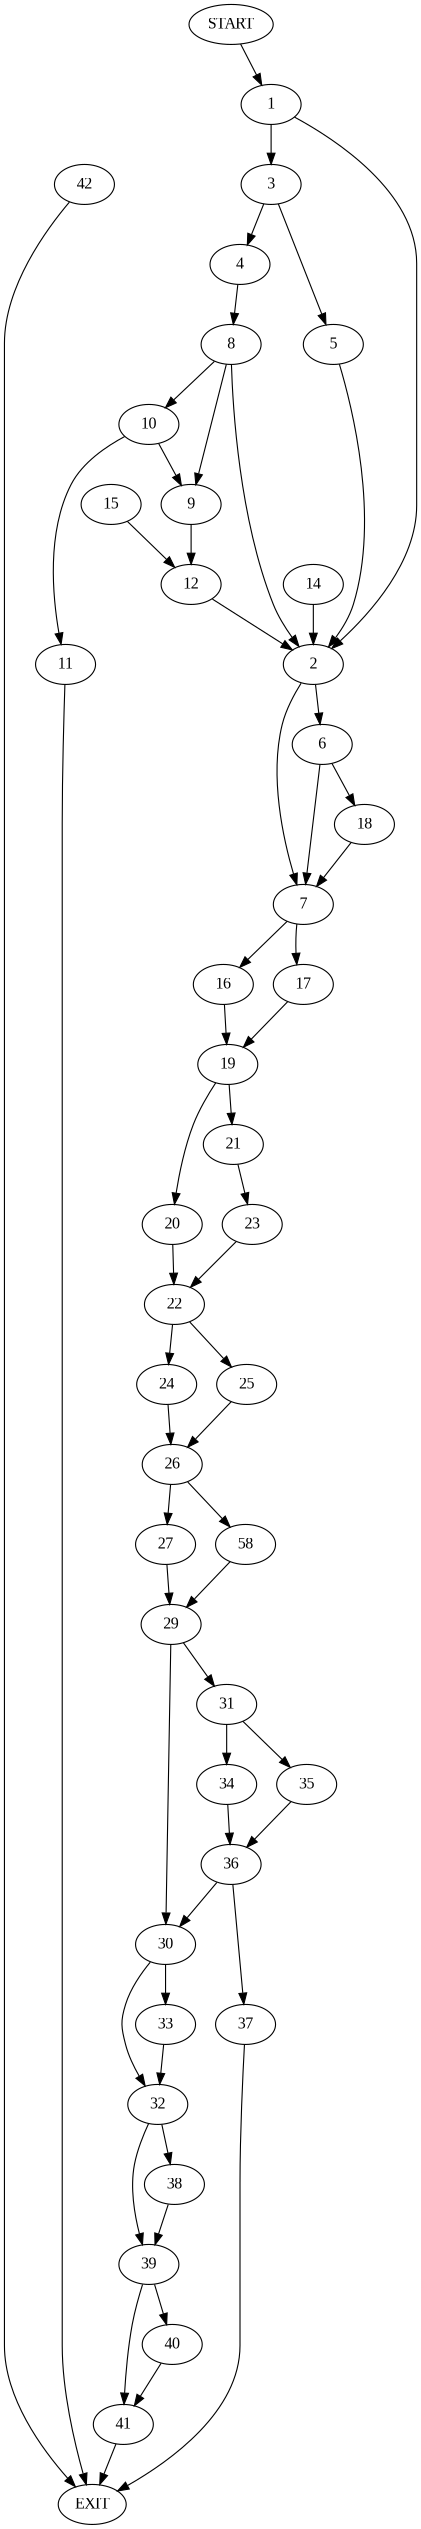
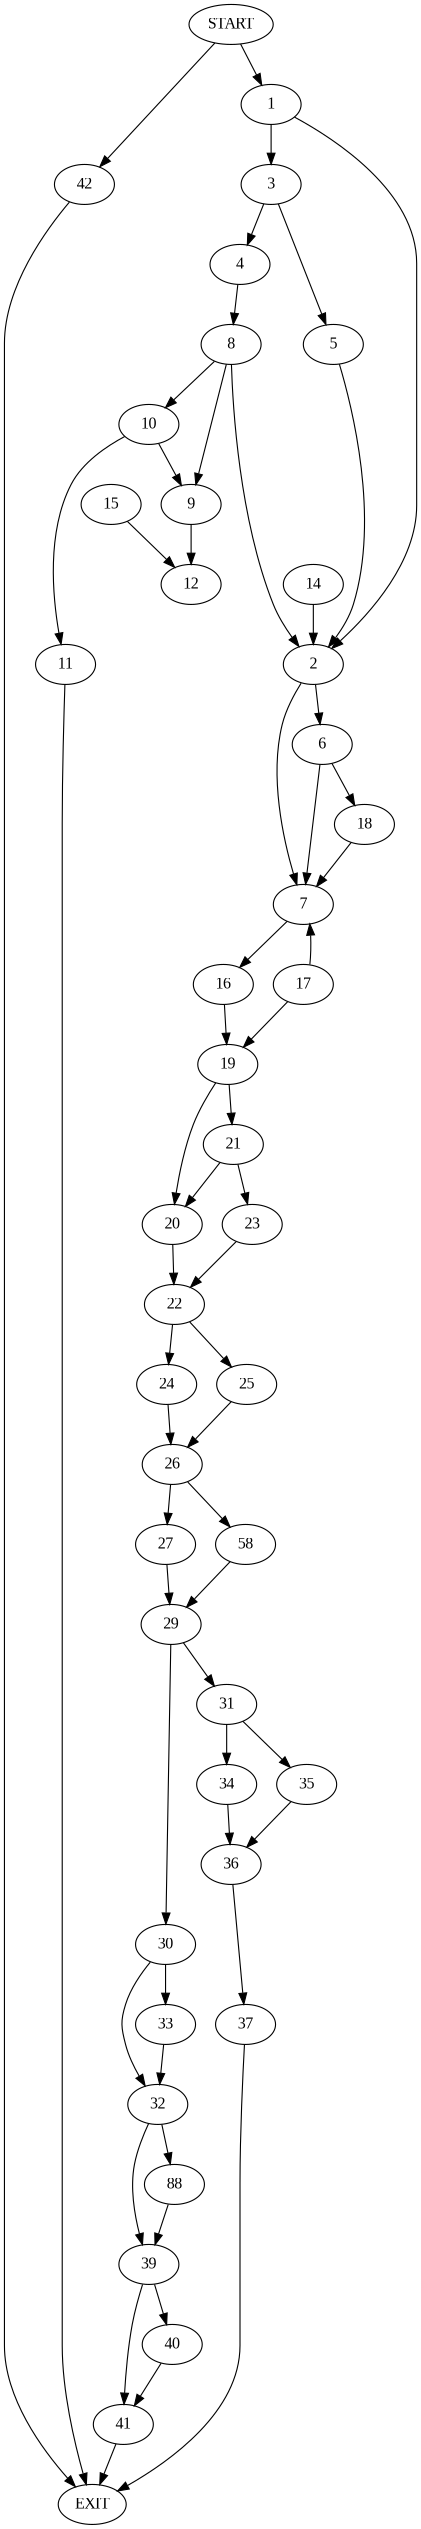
none -> (161, 101)
(248, 621) -> none
(296, 939) -> (311, 950)
none -> (206, 1180)
(202, 1900) -> none
(174, 2184) -> (174, 2184)
